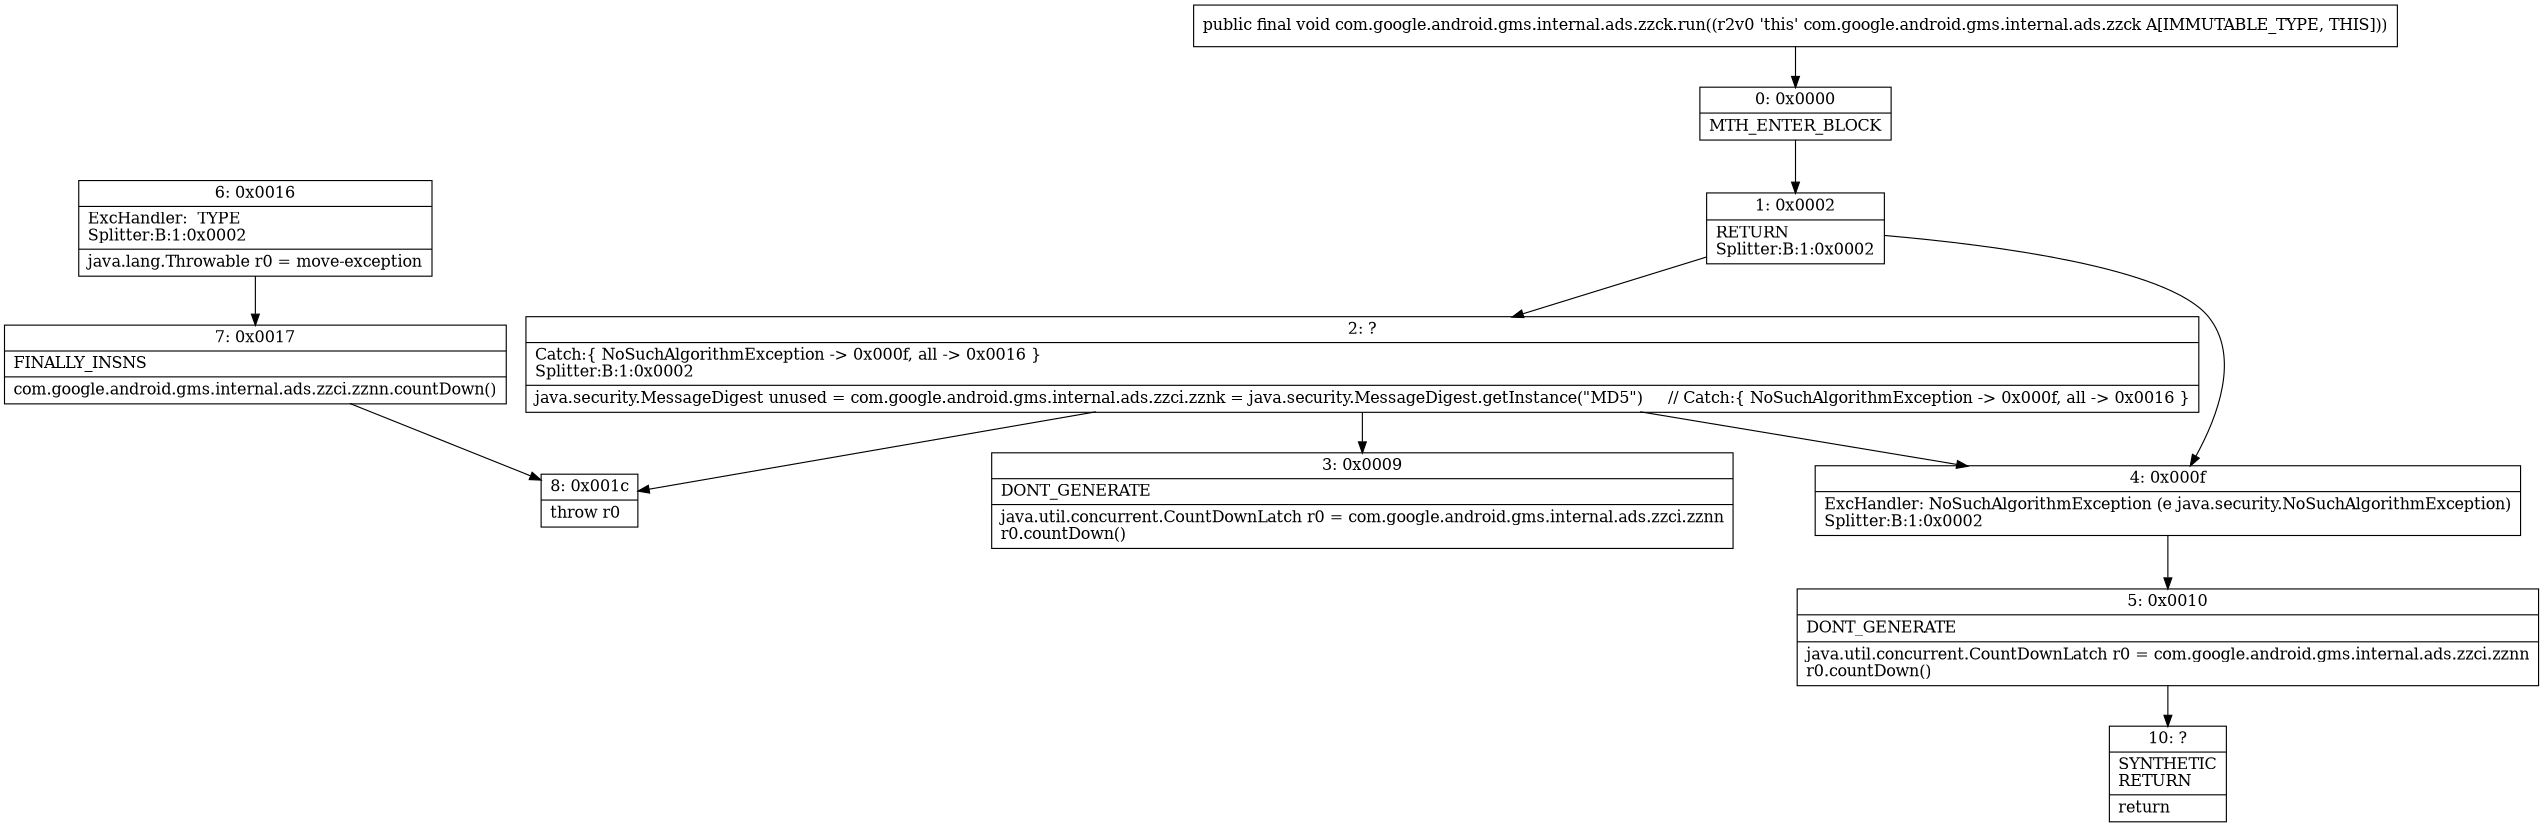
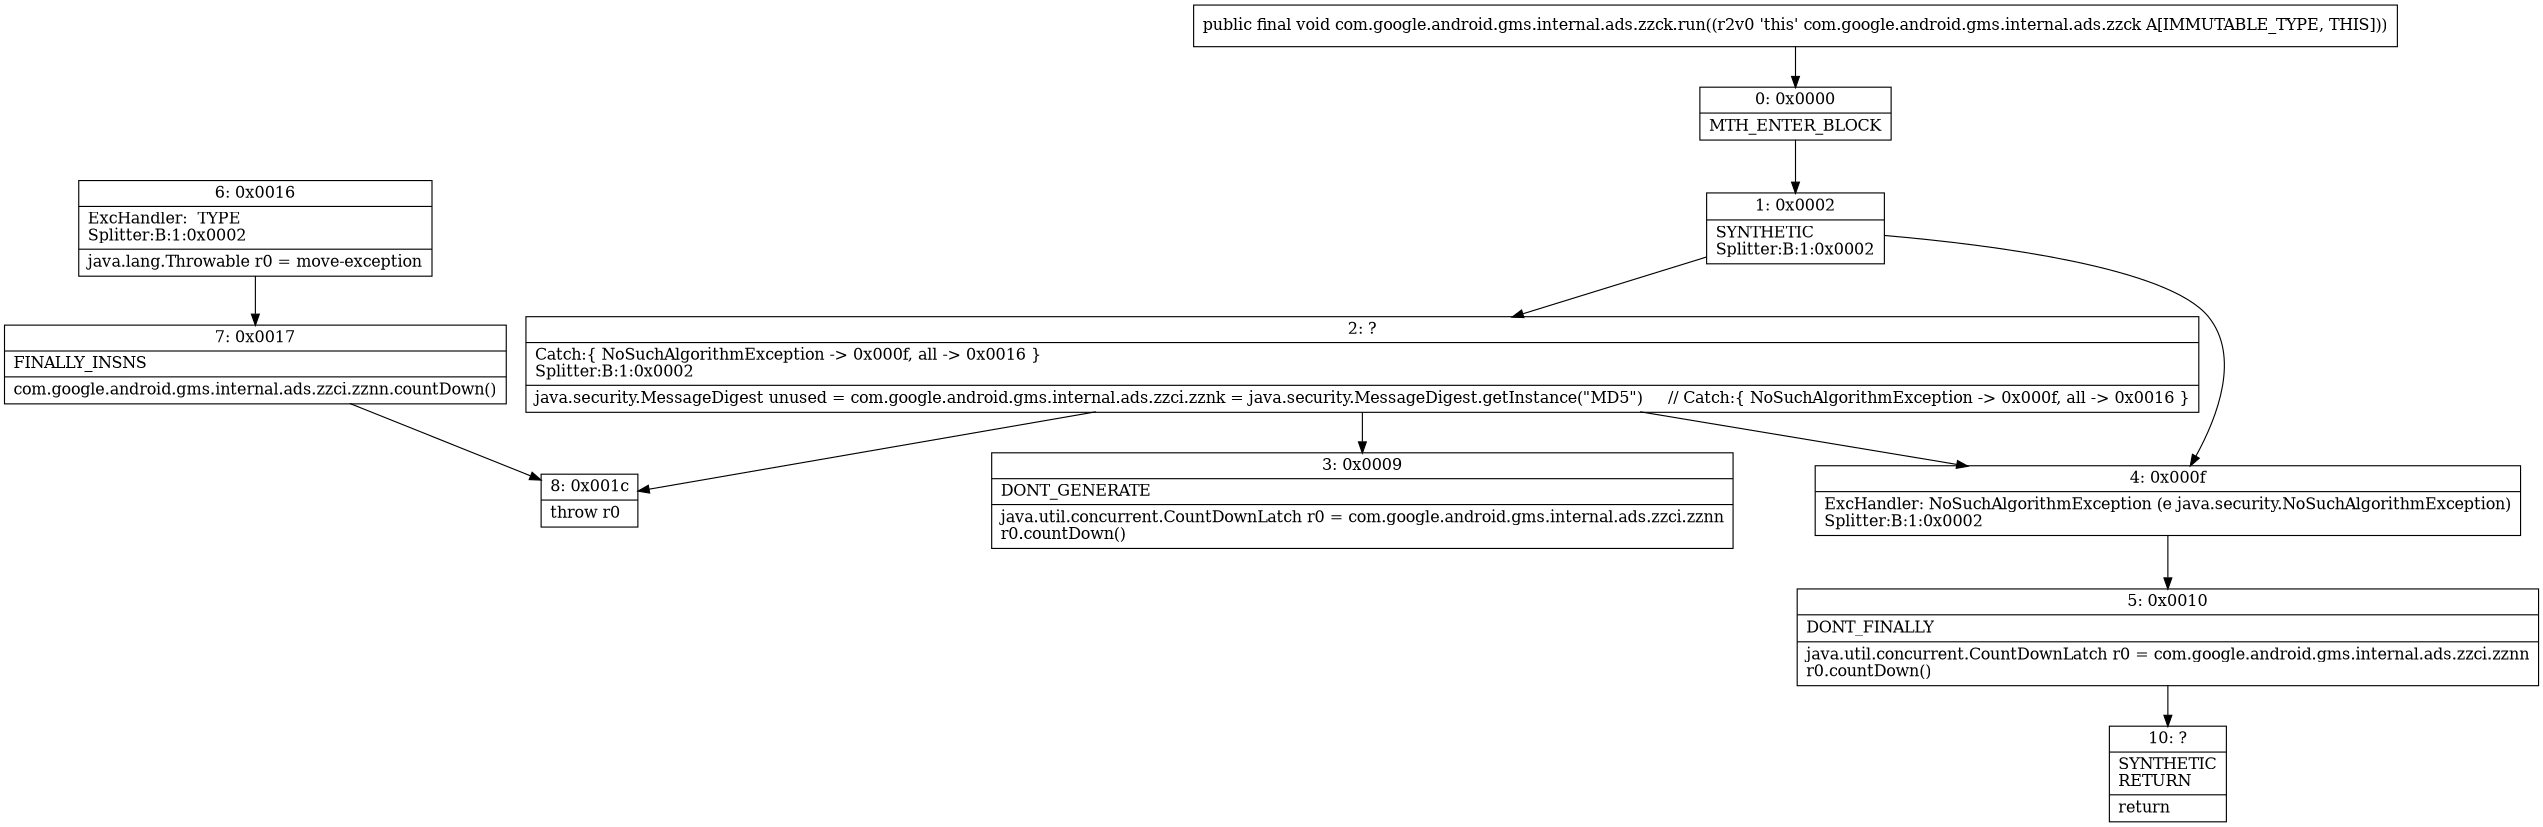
(1752, 233) -> (1765, 233)
(1882, 628) -> (1870, 628)
